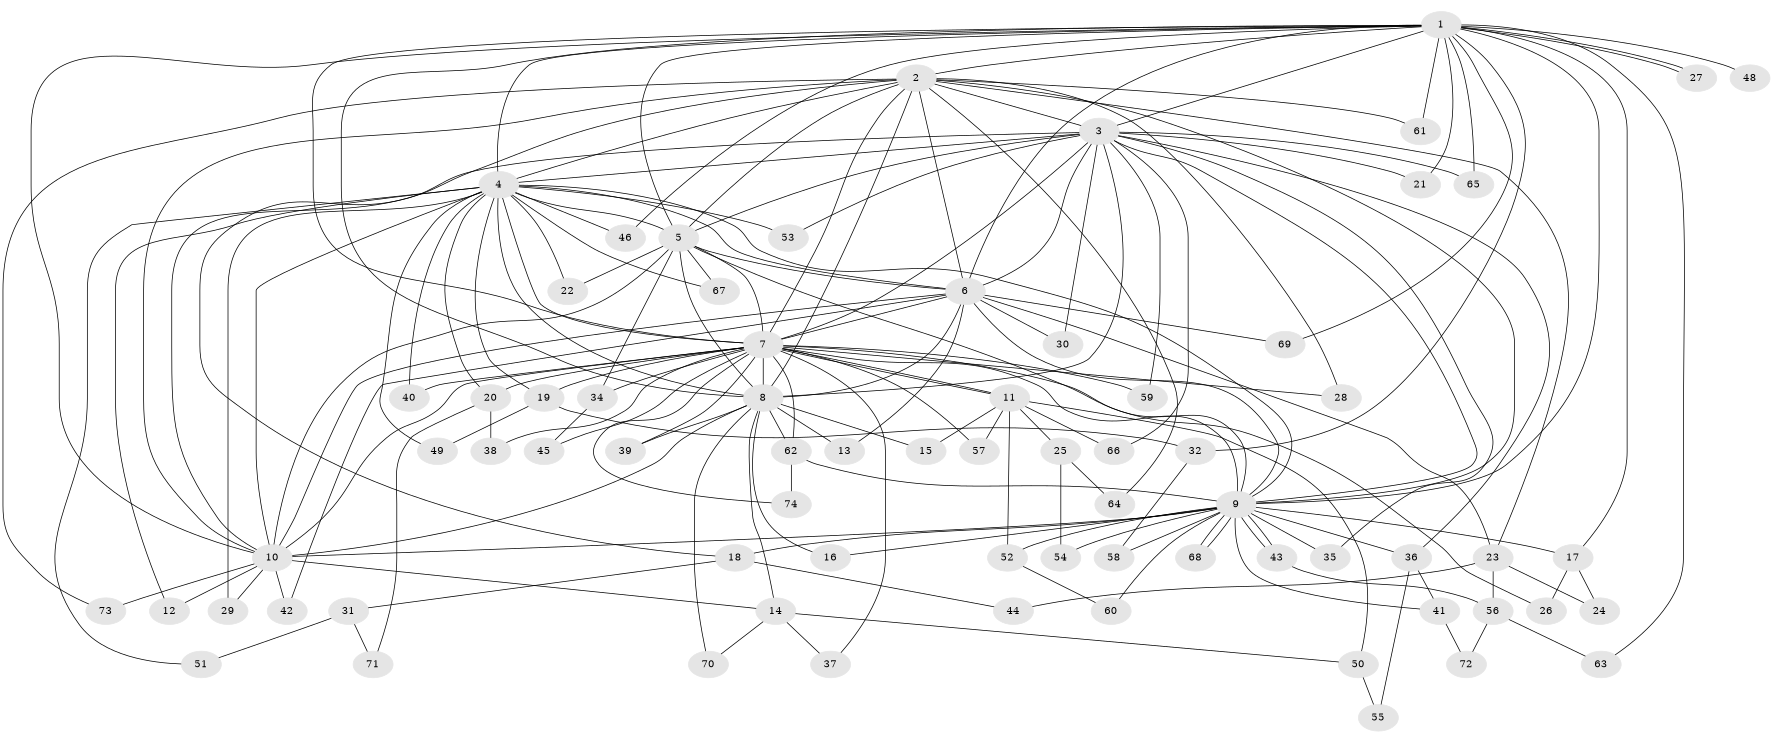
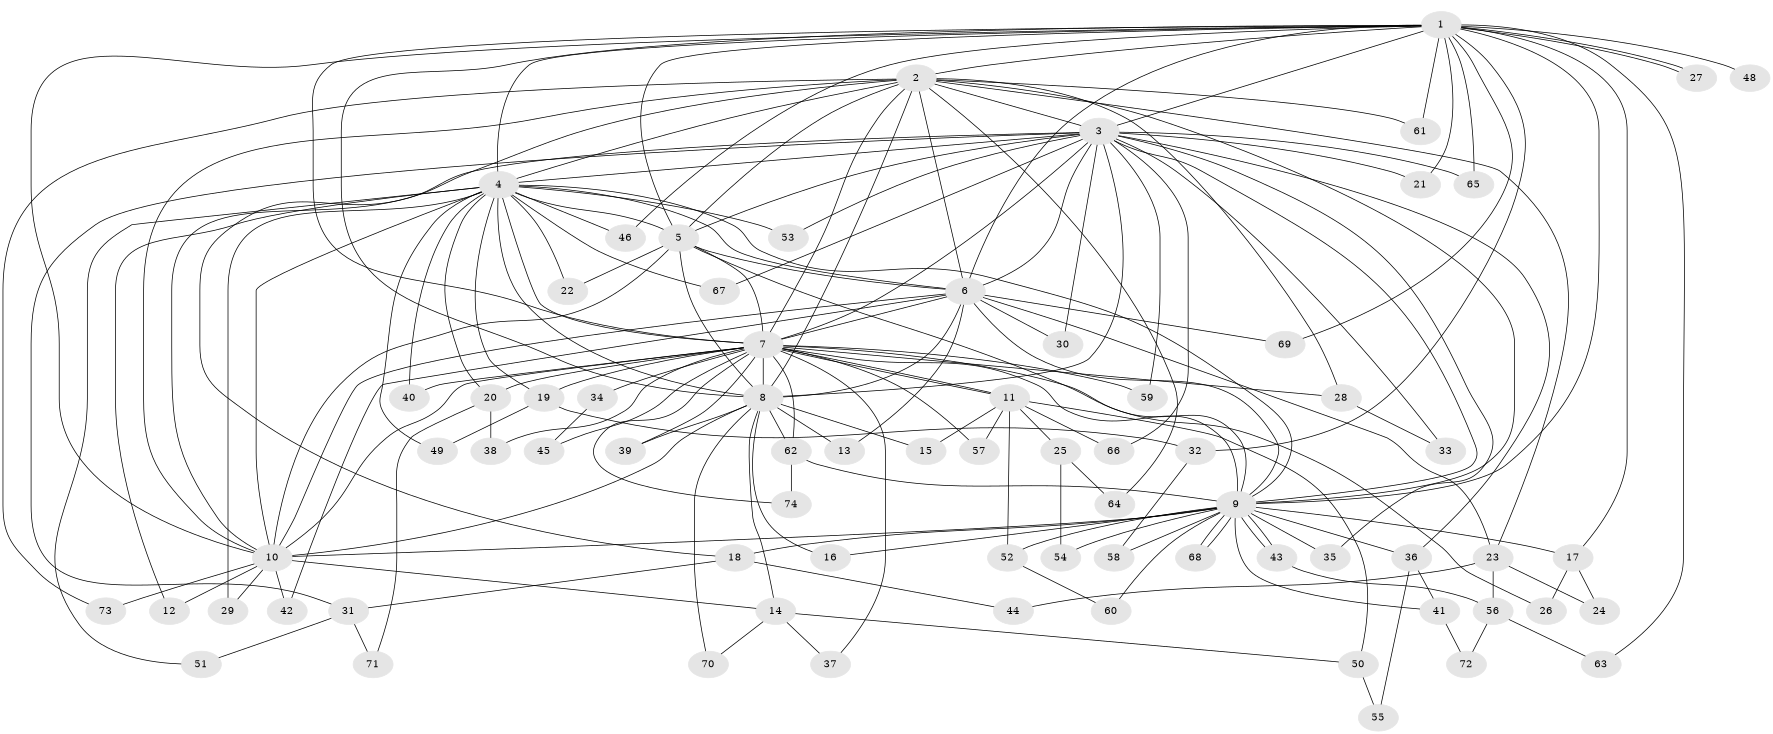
none -> (259, 187)
(699, 265) -> (910, 212)
(638, 318) -> none
none -> (1446, 451)
